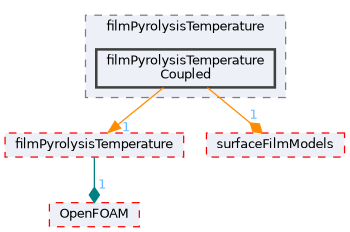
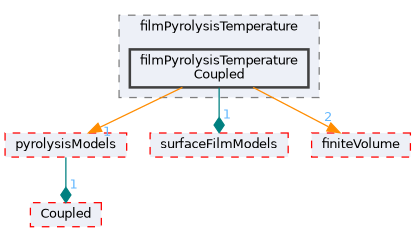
(229, 105) -> (219, 105)
(94, 145) -> (66, 145)
none -> (361, 145)
(94, 215) -> (66, 215)
